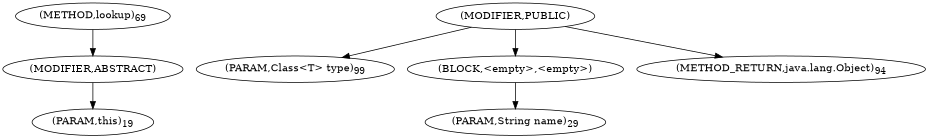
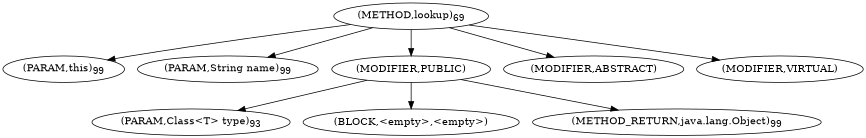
none -> (411, 39)
(360, 68) -> (255, 121)
(881, 68) -> (776, 121)
none -> (780, 69)
(93, 92) -> (233, 41)
(515, 92) -> (324, 41)
(128, 121) -> (99, 68)
(573, 121) -> (286, 68)
